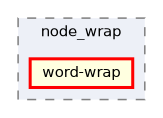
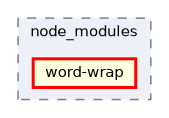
(81, 32) -> (84, 32)
